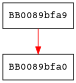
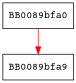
(38, 38) -> (38, 38)
